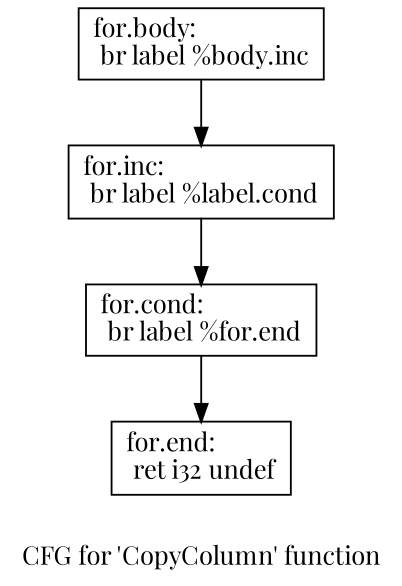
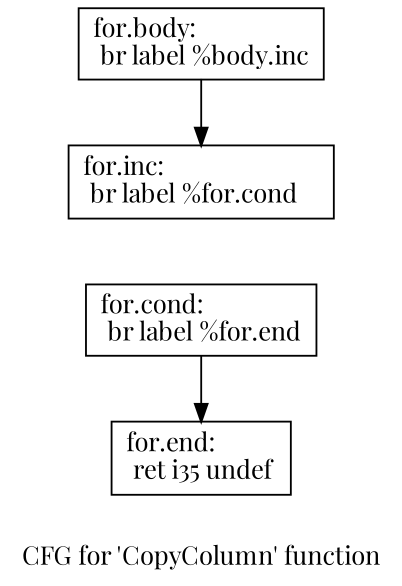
(201, 195) -> (191, 195)
(201, 242) -> none
(201, 471) -> (199, 471)
